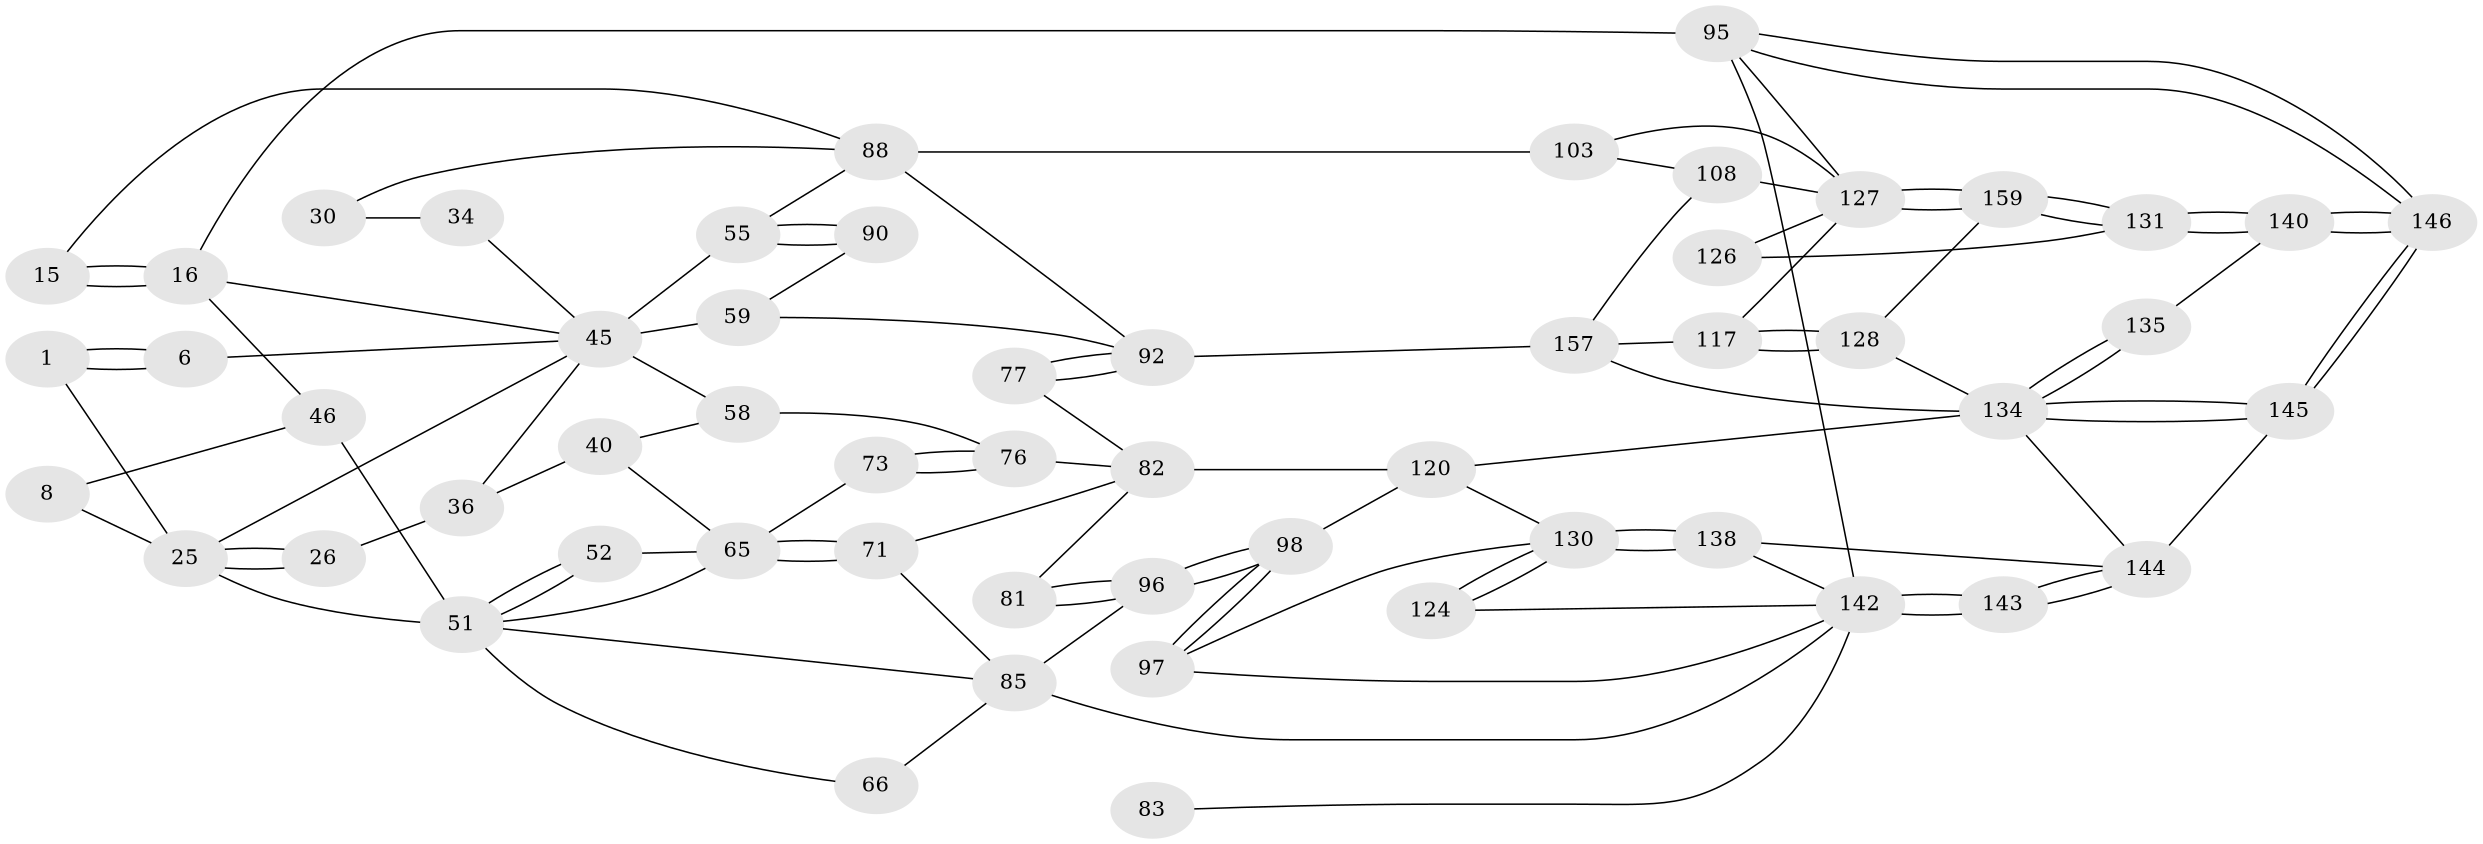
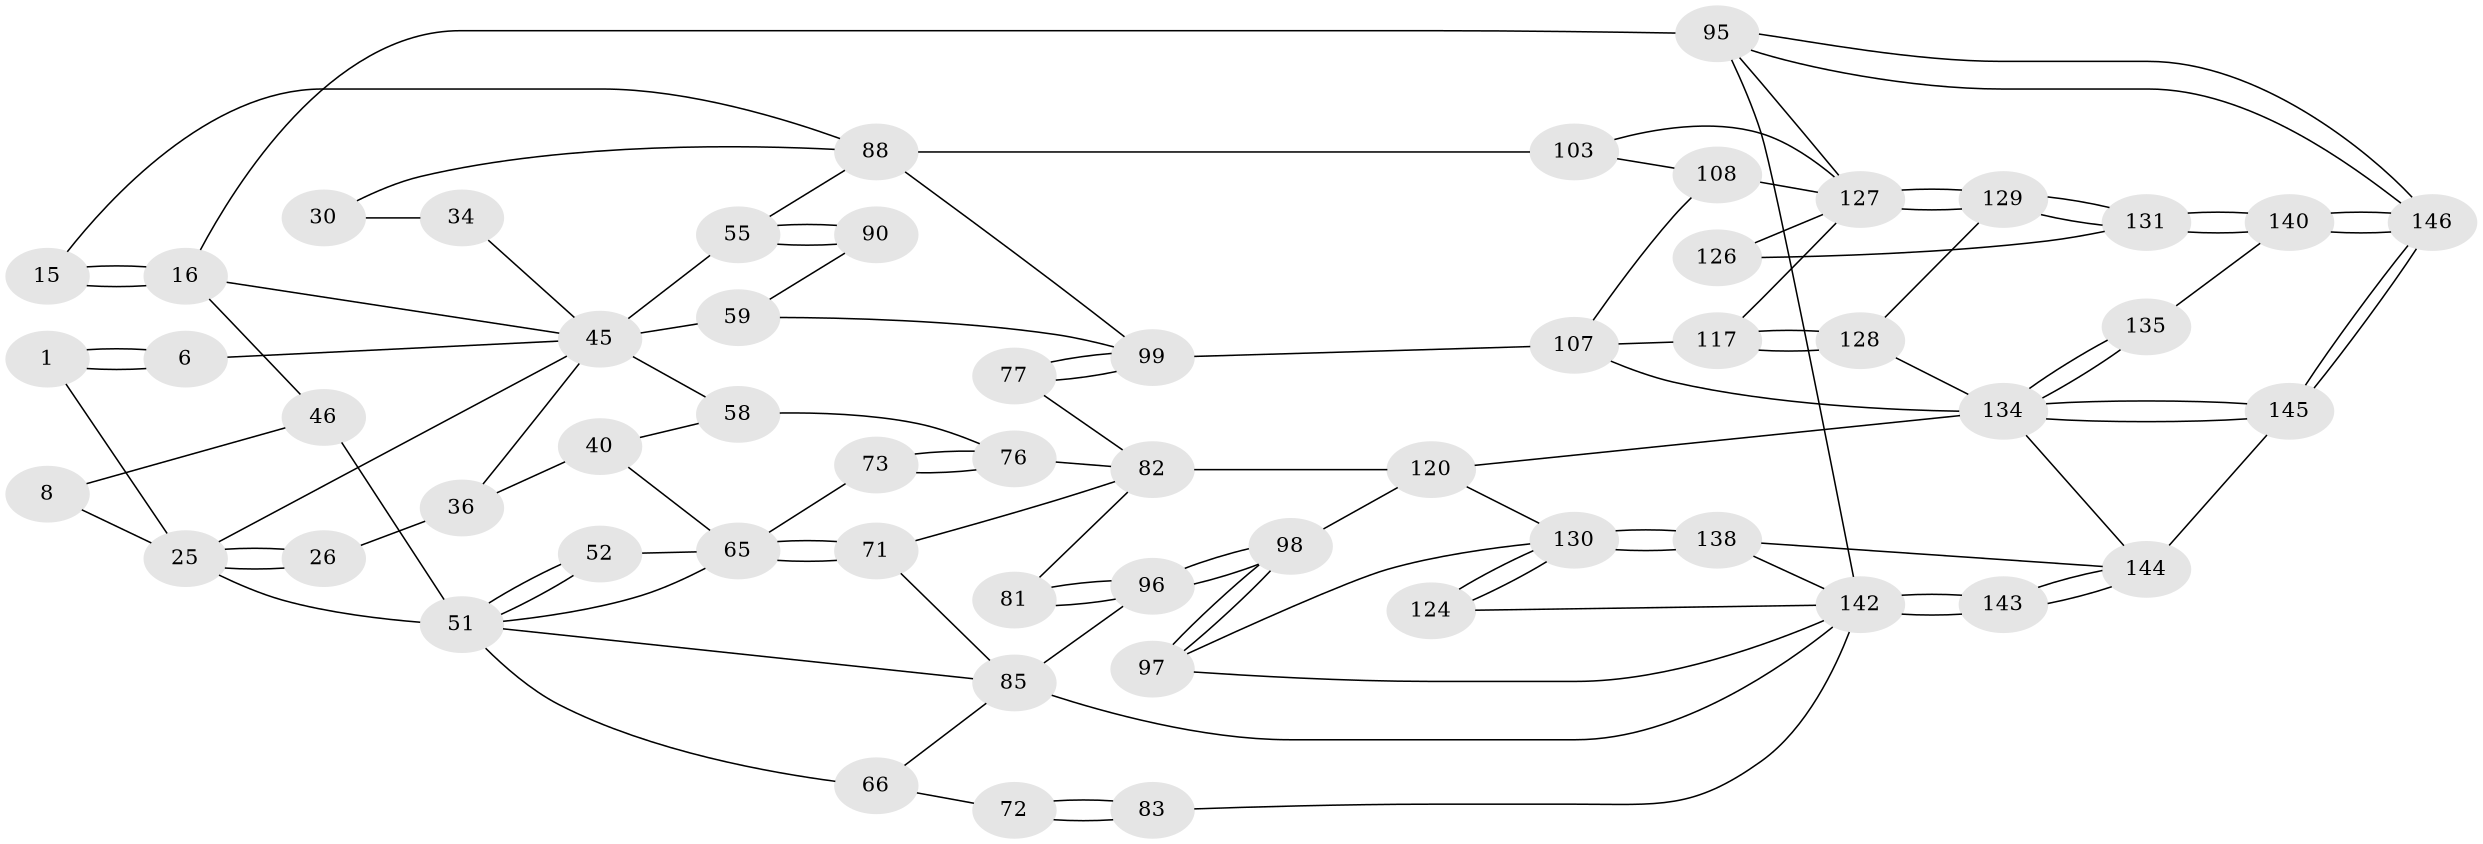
(2003, 200) -> (2003, 200)
(1574, 345) -> (1574, 345)
(1153, 358) -> (1153, 358)
none -> (1014, 810)
